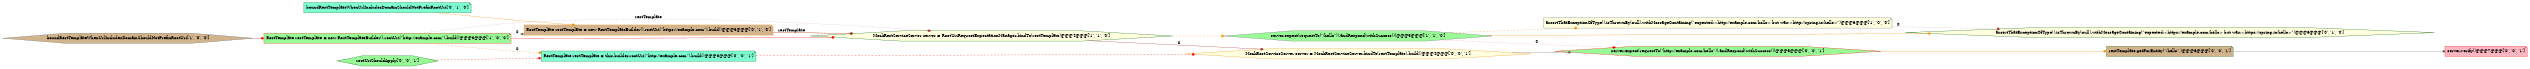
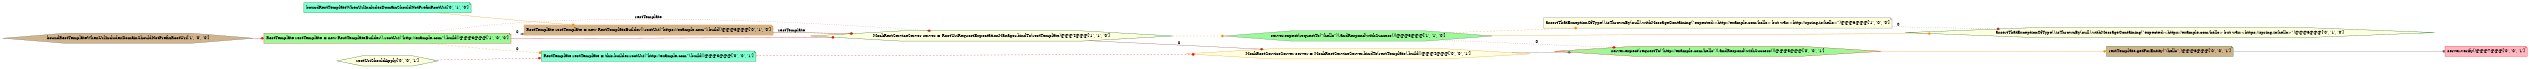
(387, 61) -> (387, 61)
